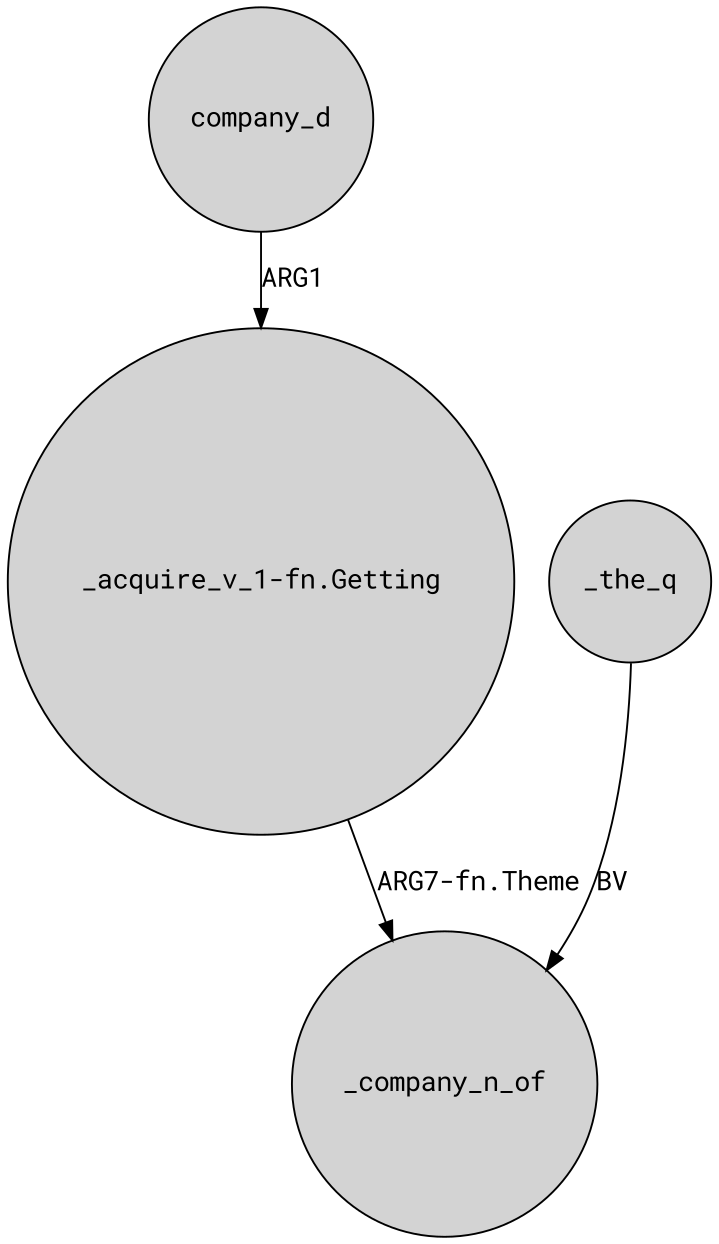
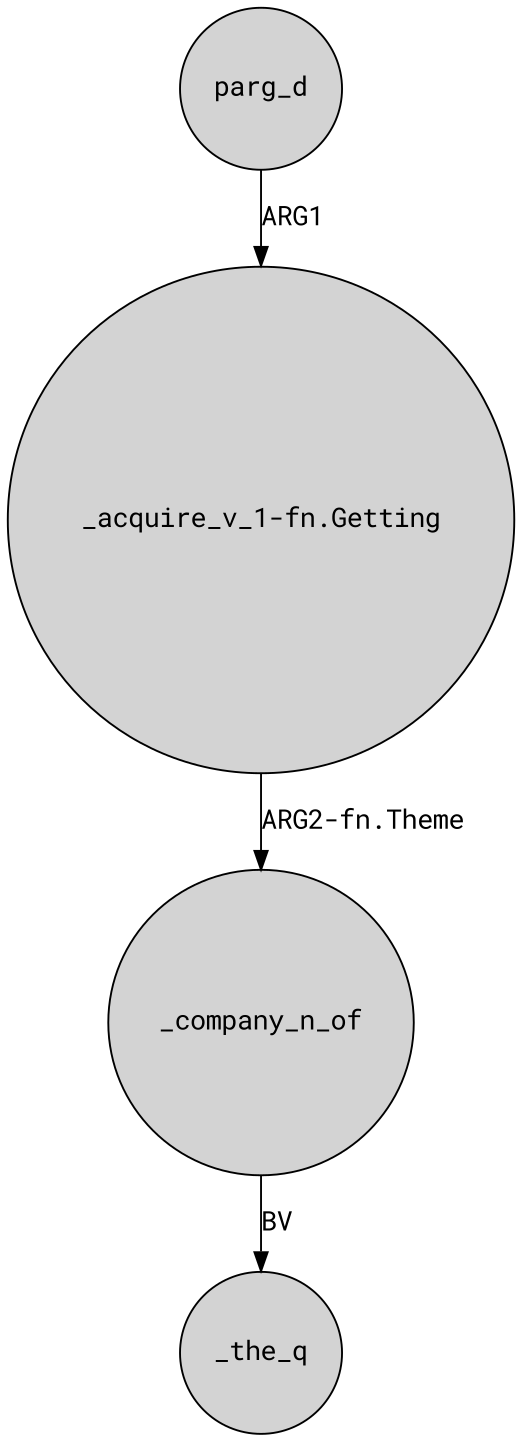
(261, 120) -> (261, 89)
(614, 814) -> (261, 1213)
(479, 883) -> (363, 822)
